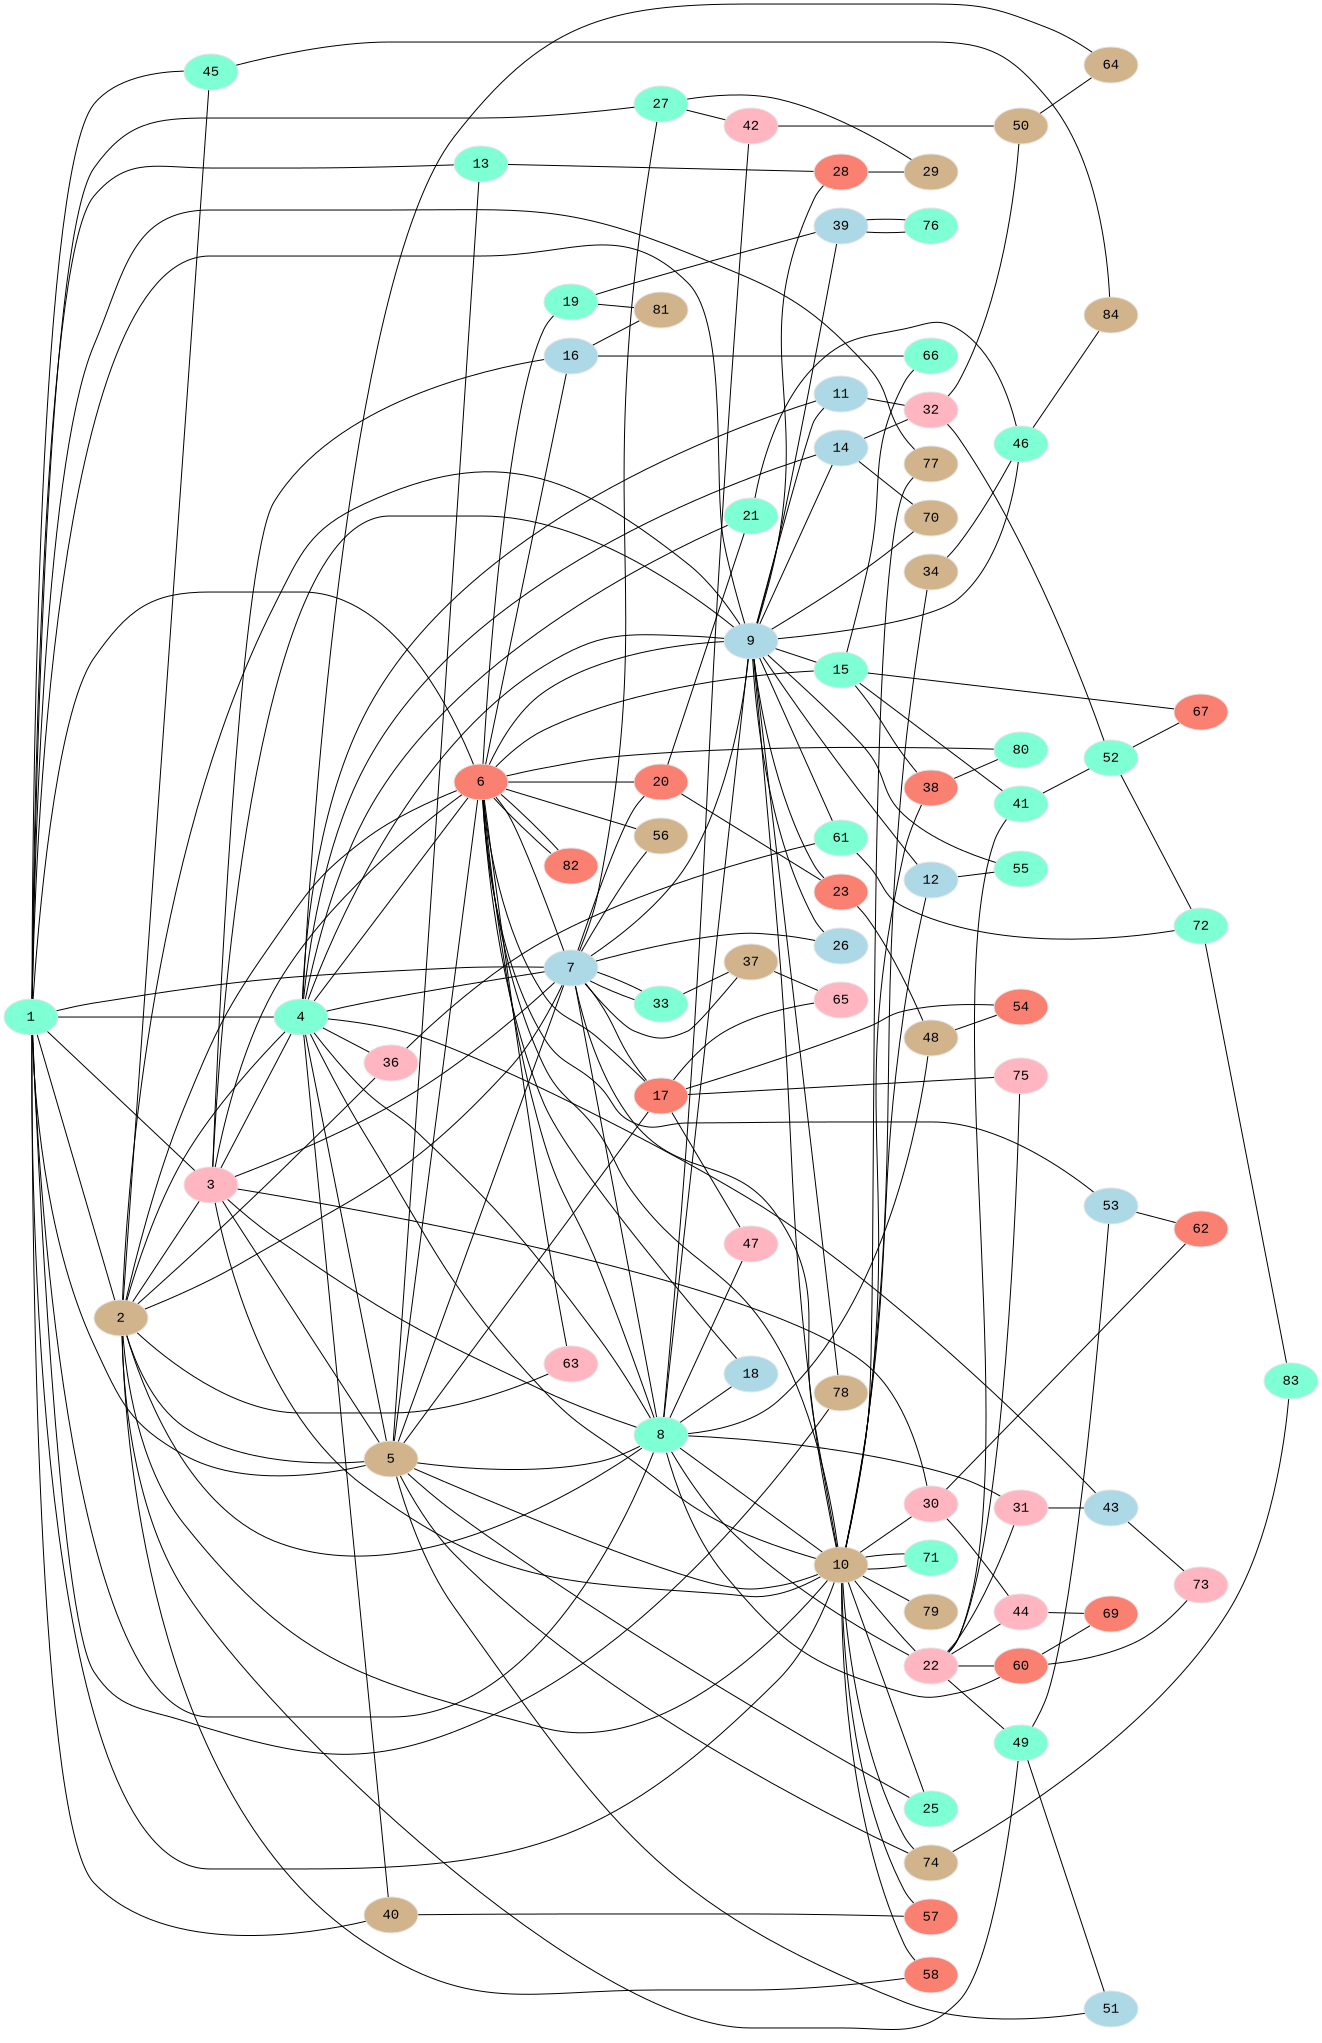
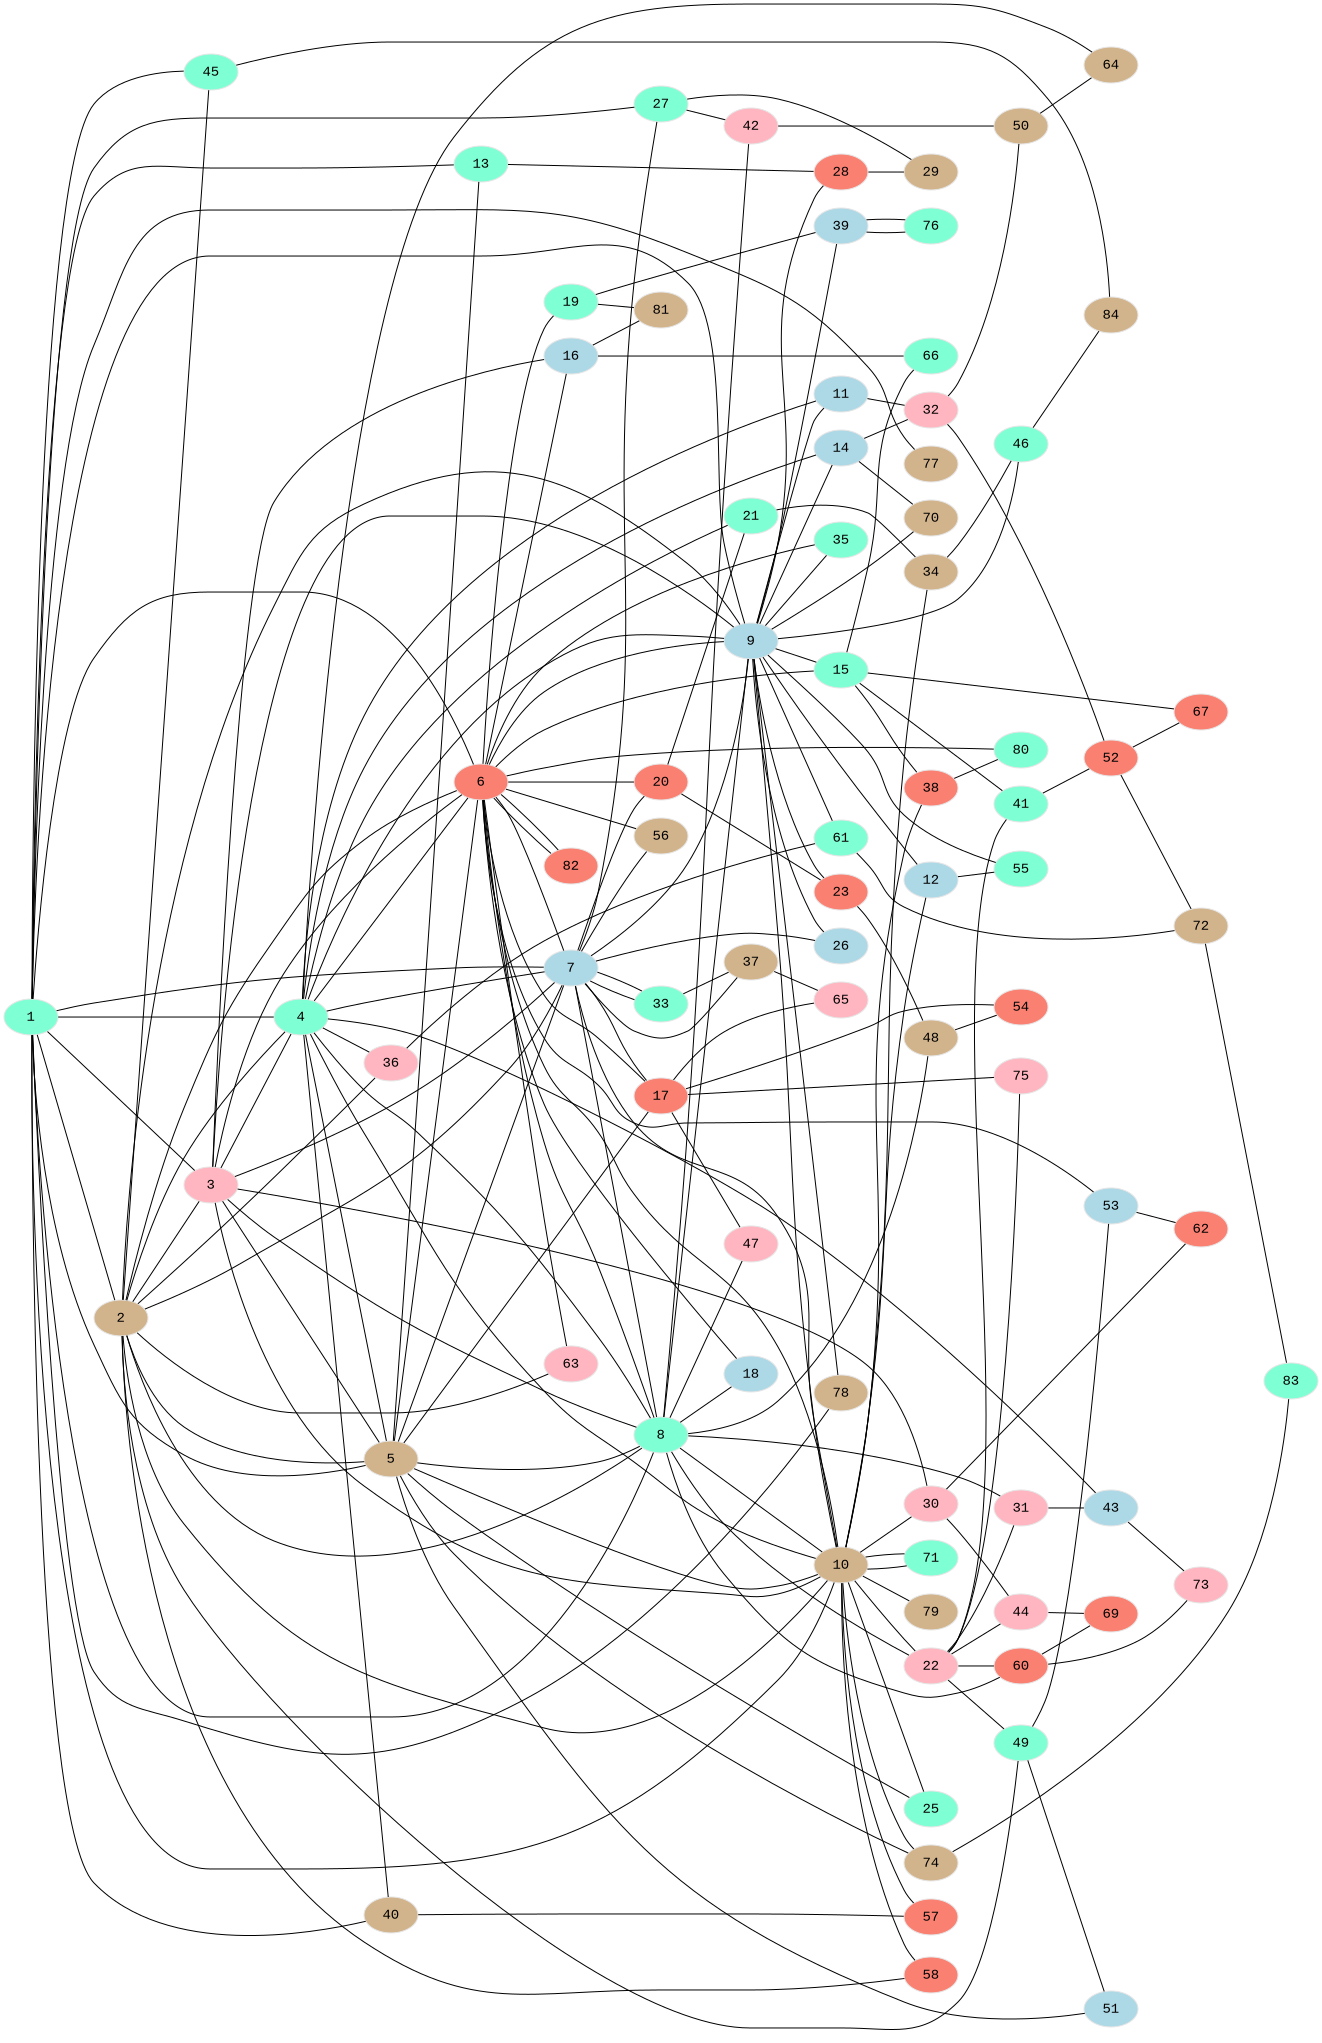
(868, 336) -> (855, 509)
none -> (841, 540)
(1111, 758) -> (1111, 758)
(1201, 926) -> (1201, 926)
(875, 984) -> none
